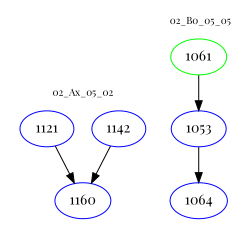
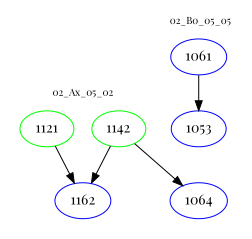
(199, 57) -> (199, 57)
(47, 129) -> (47, 129)
(119, 129) -> (119, 129)
(199, 160) -> (148, 155)
(83, 201) -> (83, 201)
